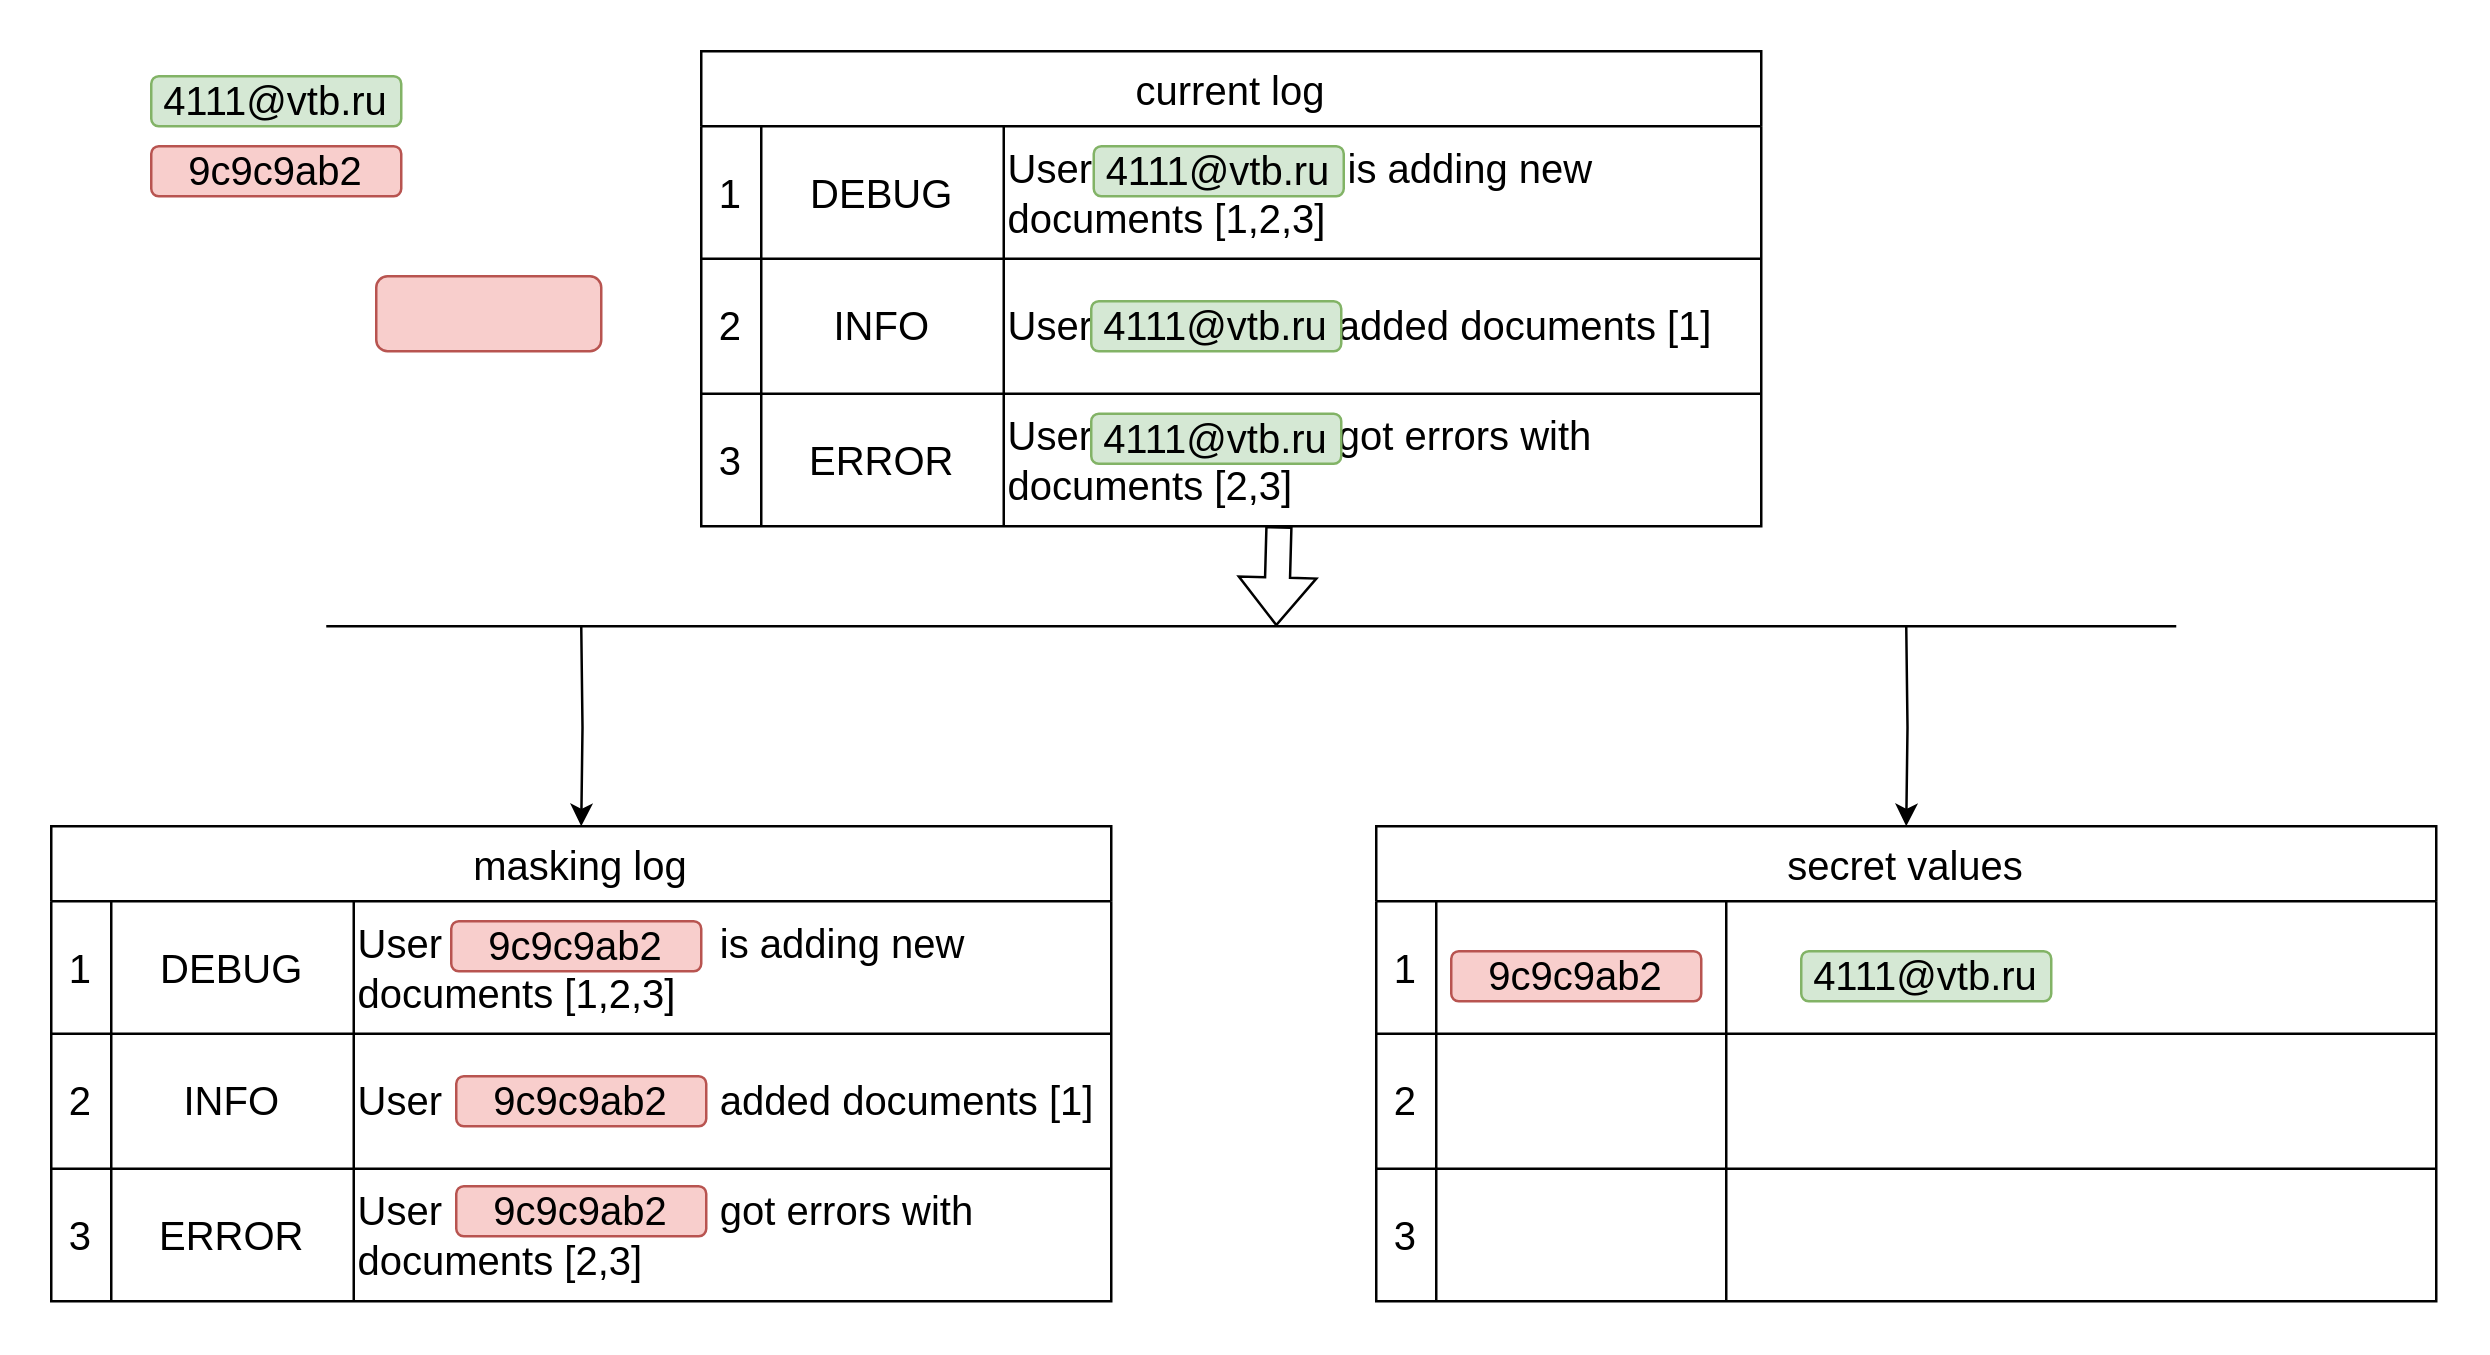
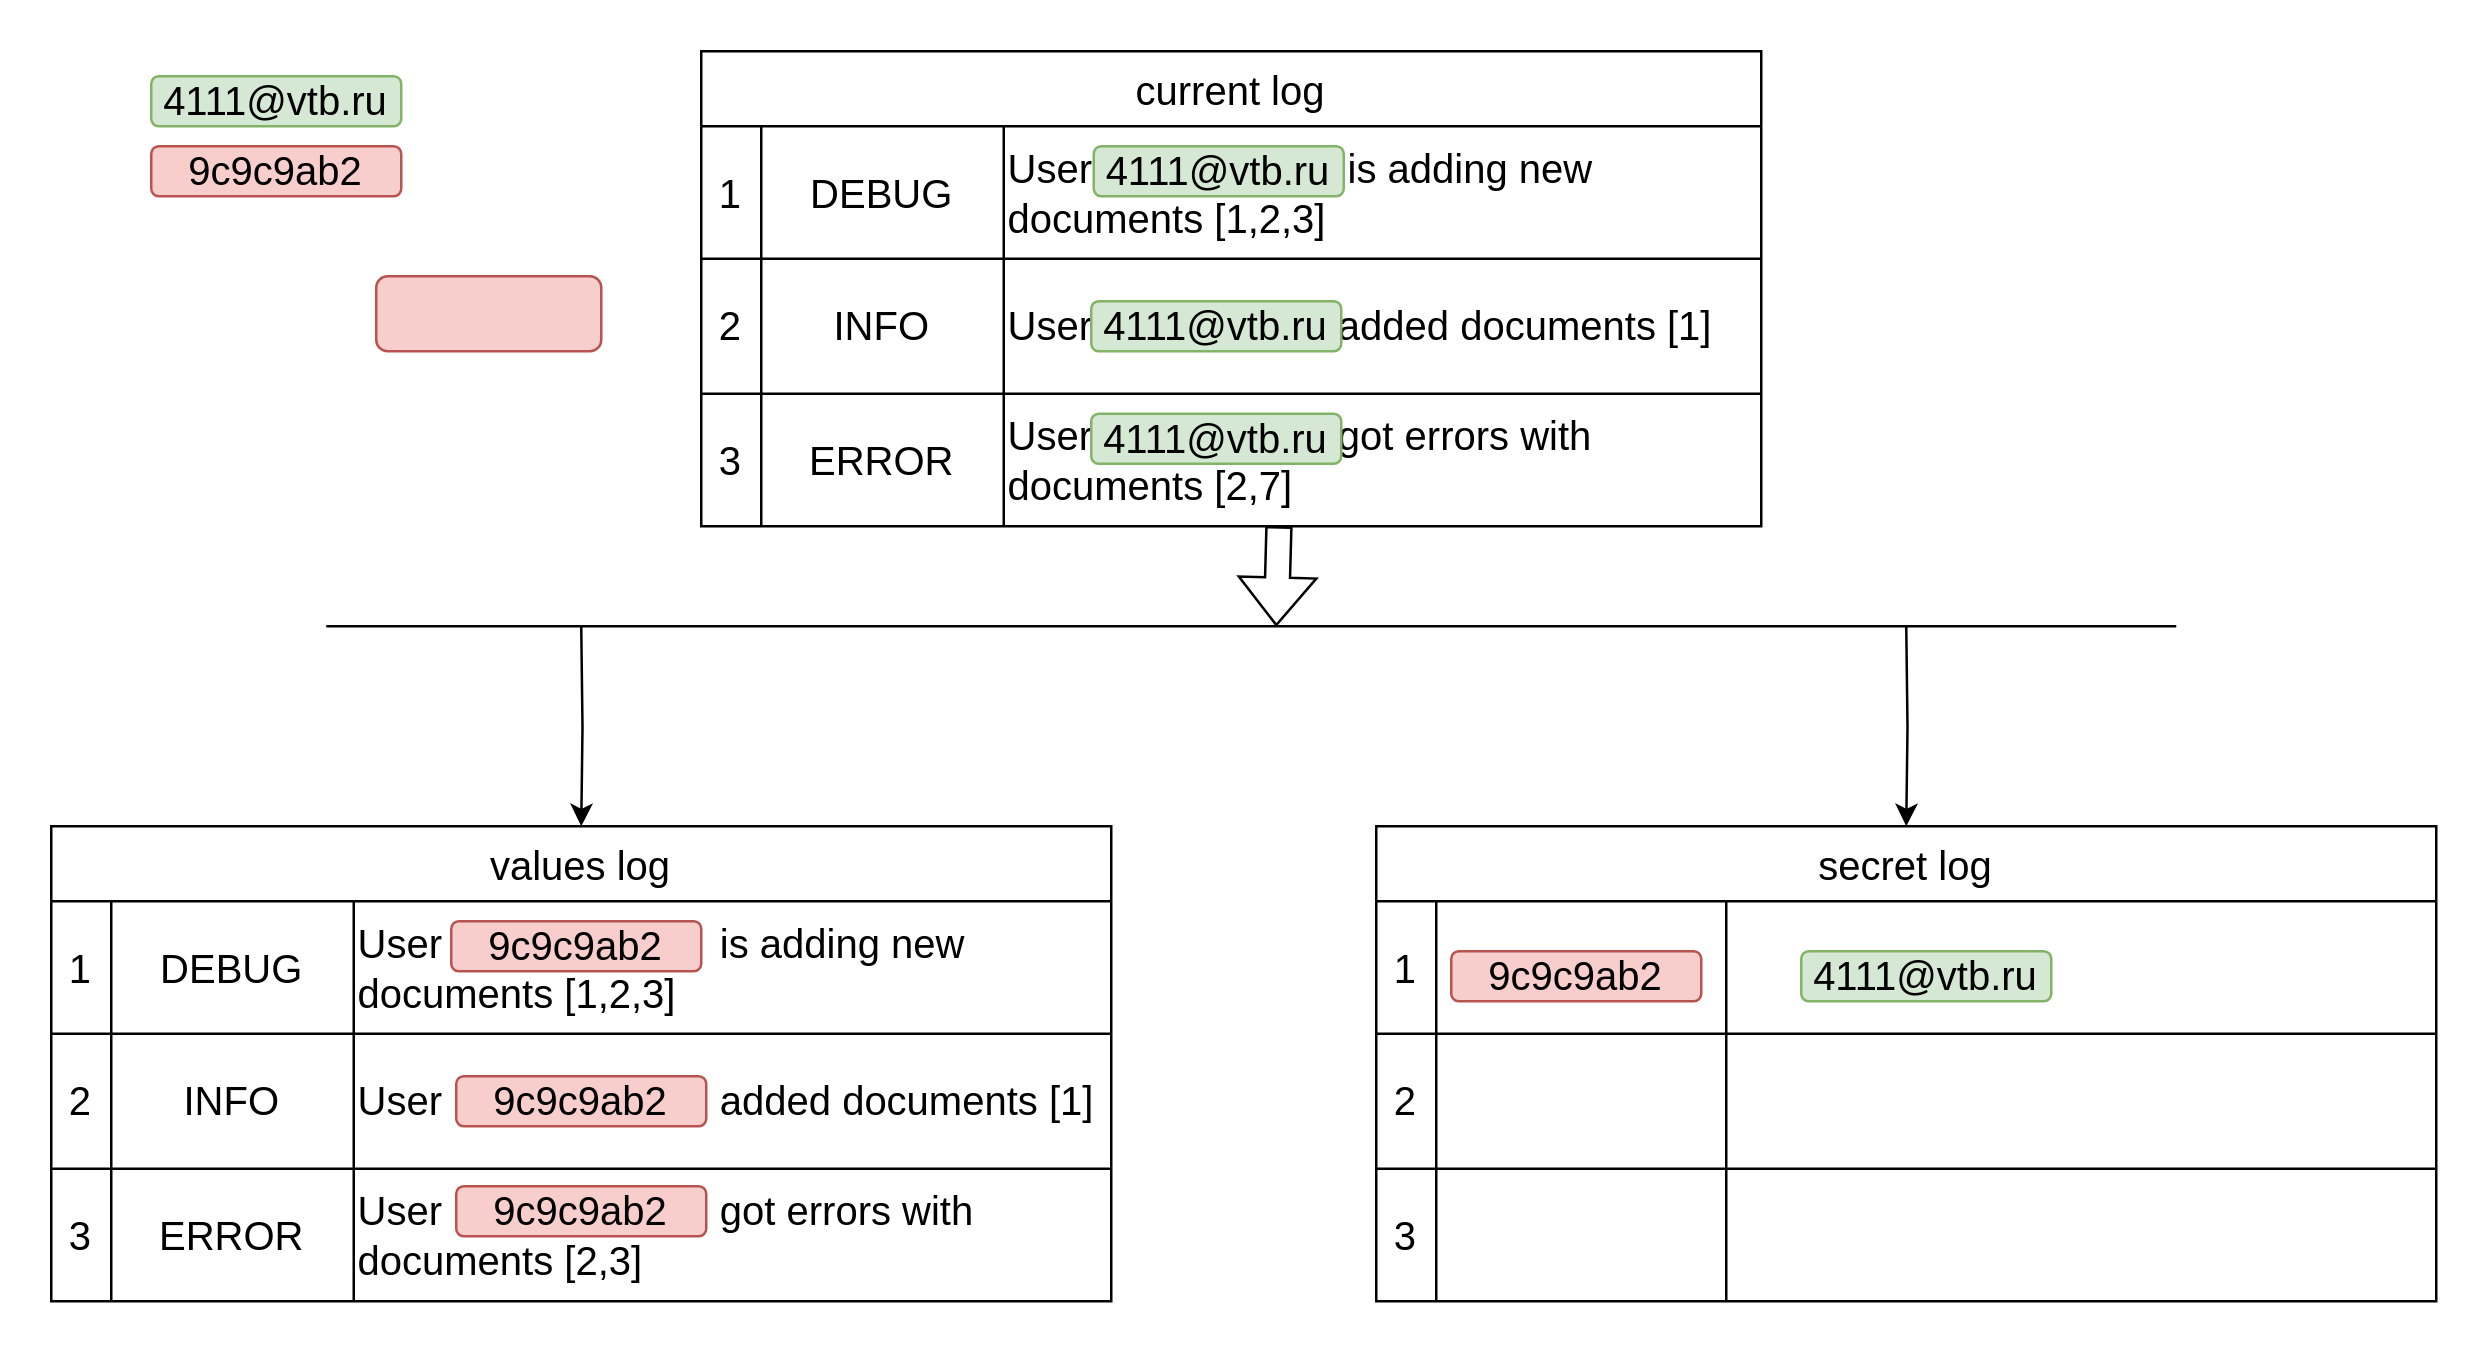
(1385, 461) -> (1385, 461)
(580, 867) -> (580, 867)
(1905, 867) -> (1905, 867)
